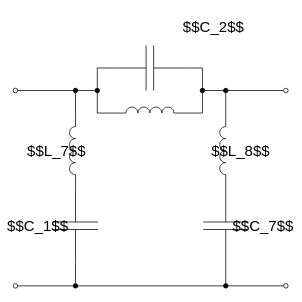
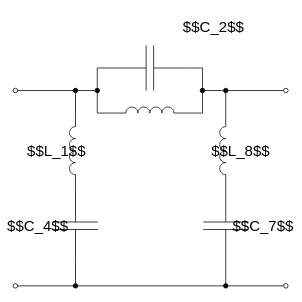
(57, 150) -> (57, 150)
(38, 225) -> (38, 225)
